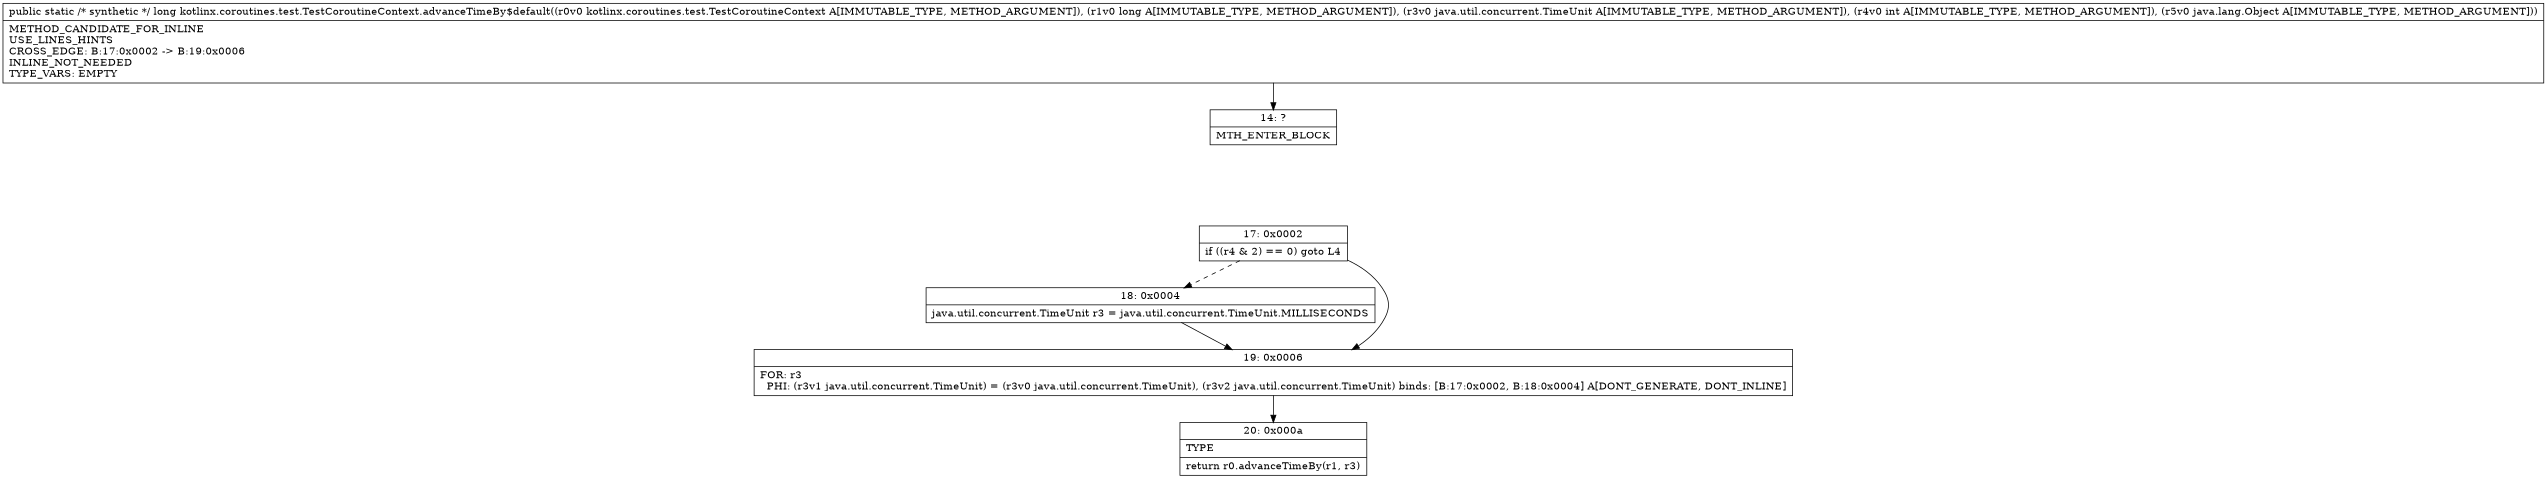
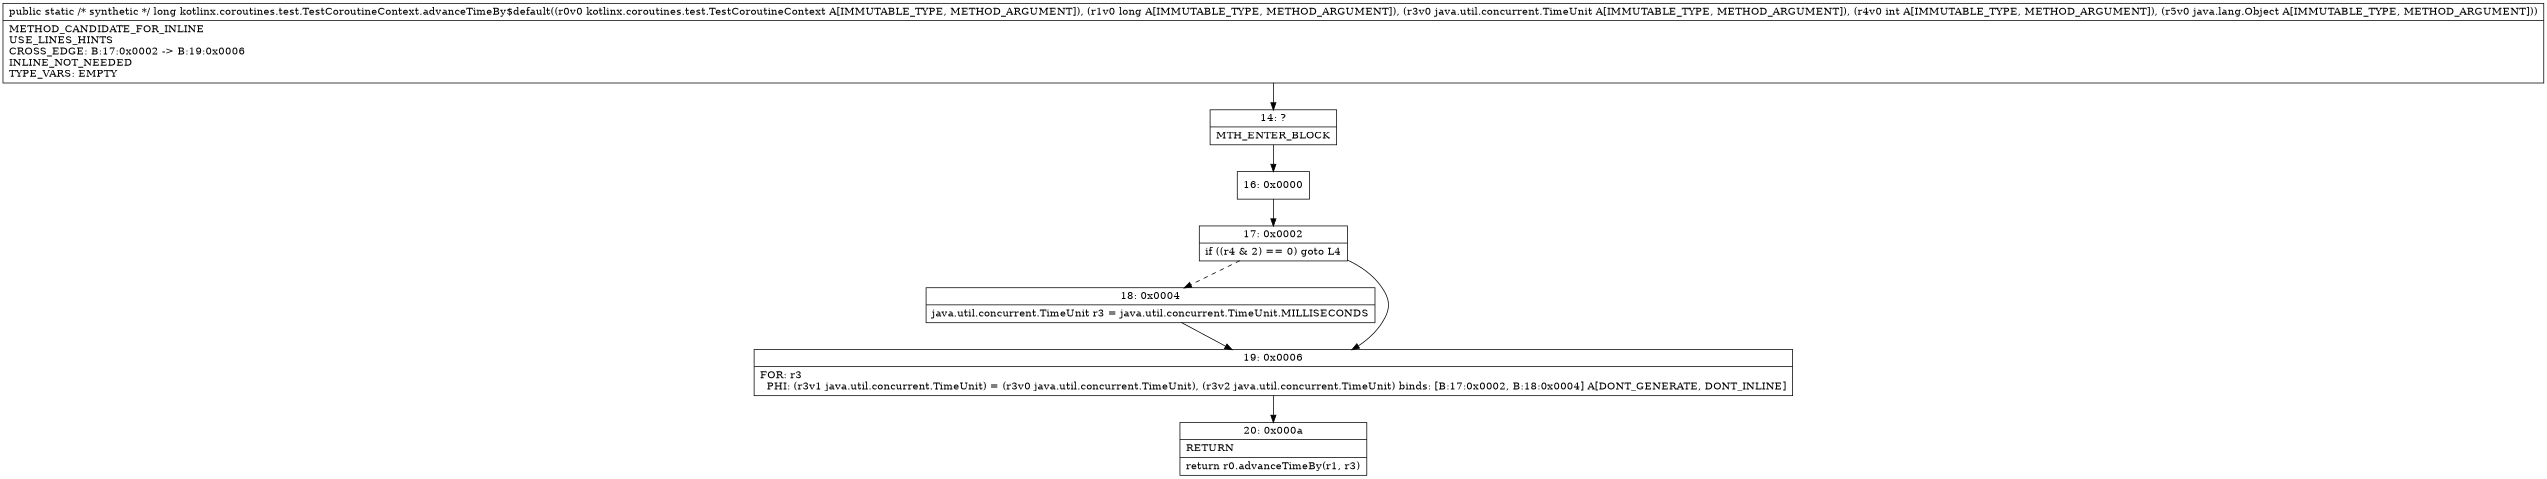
none -> (1273, 185)
(1200, 448) -> (1210, 448)
